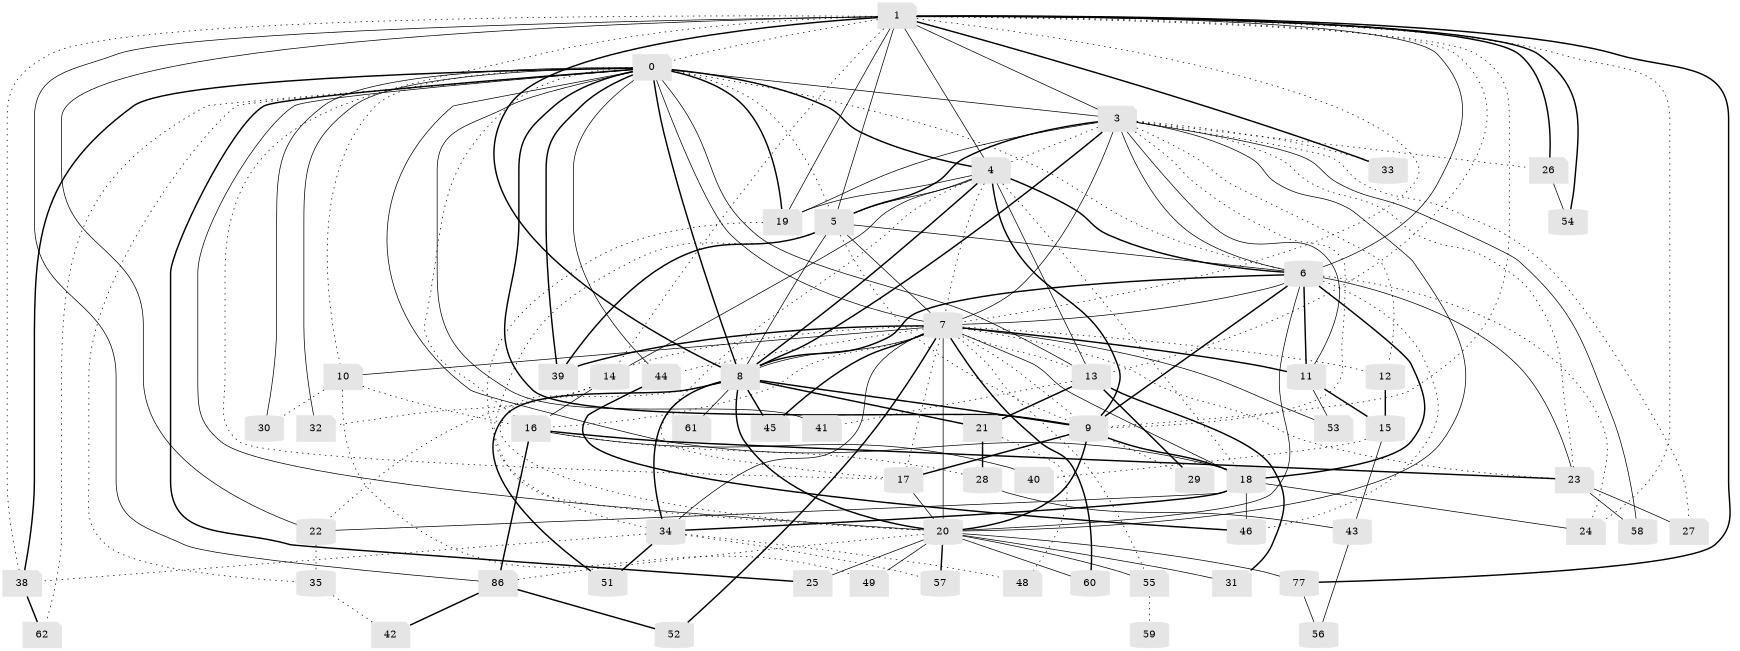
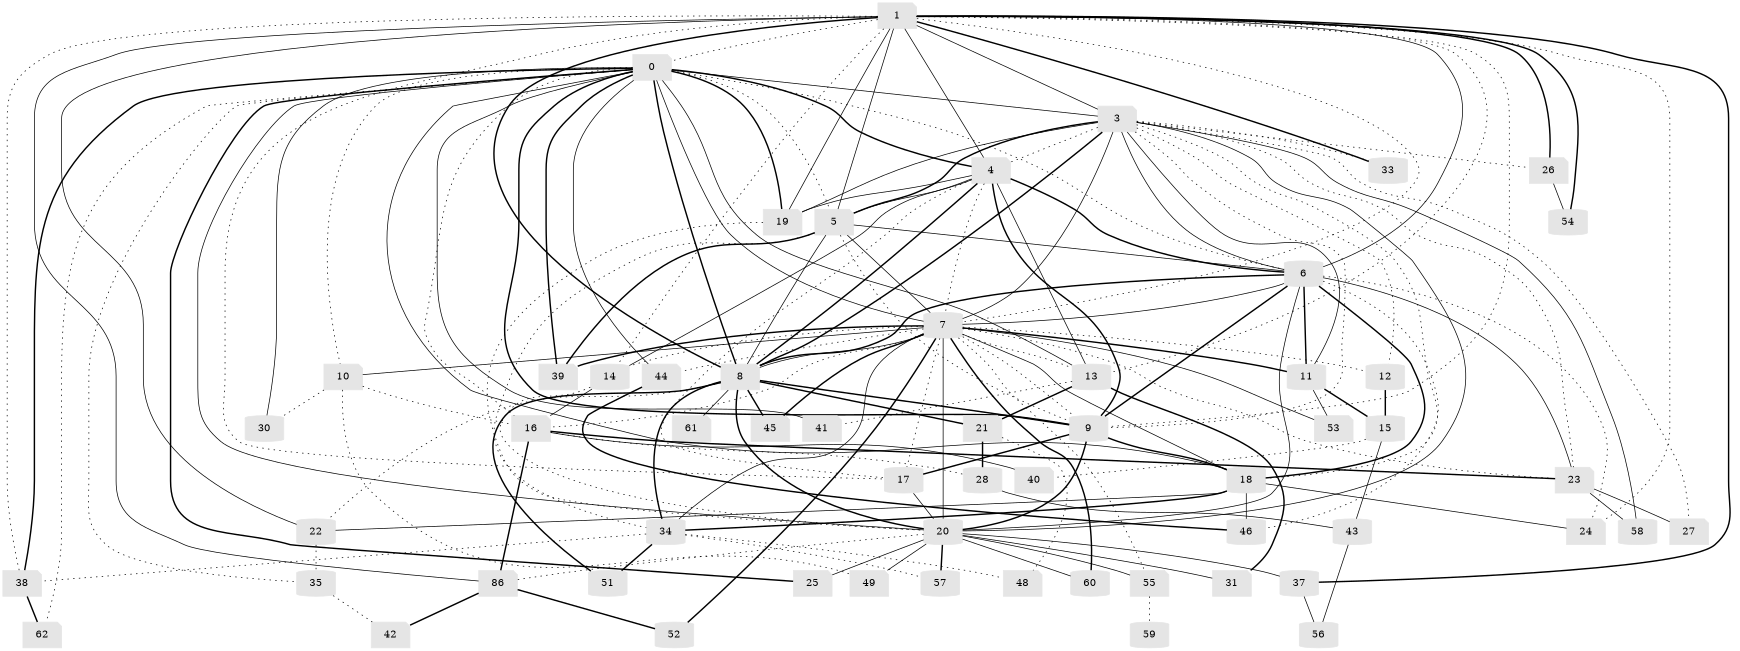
(1121, 324) -> (1412, 288)
(316, 429) -> none
(1195, 480) -> none
(1299, 583) -> (1299, 583)
